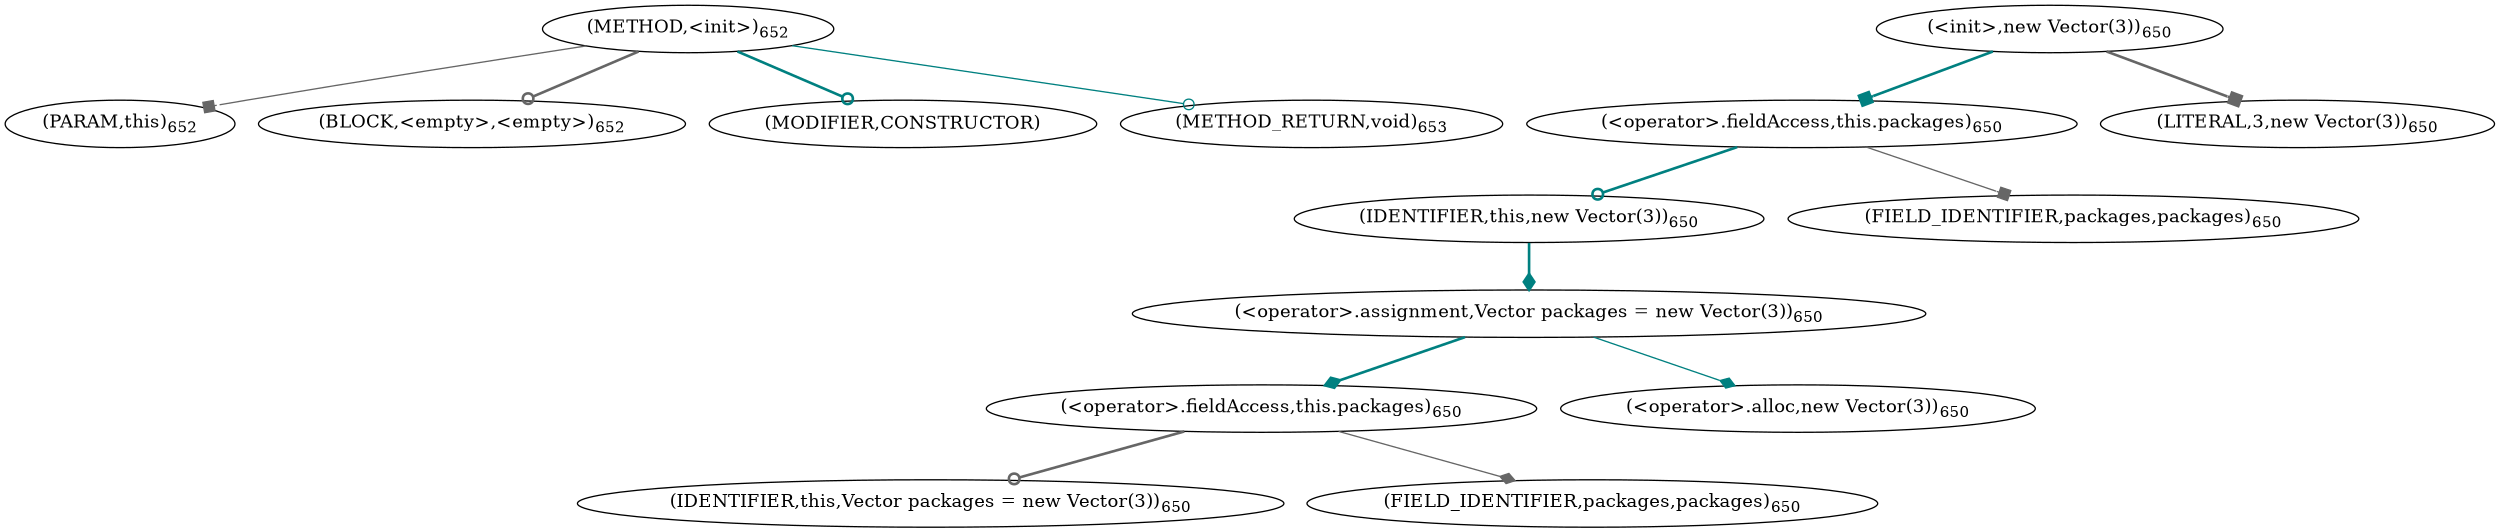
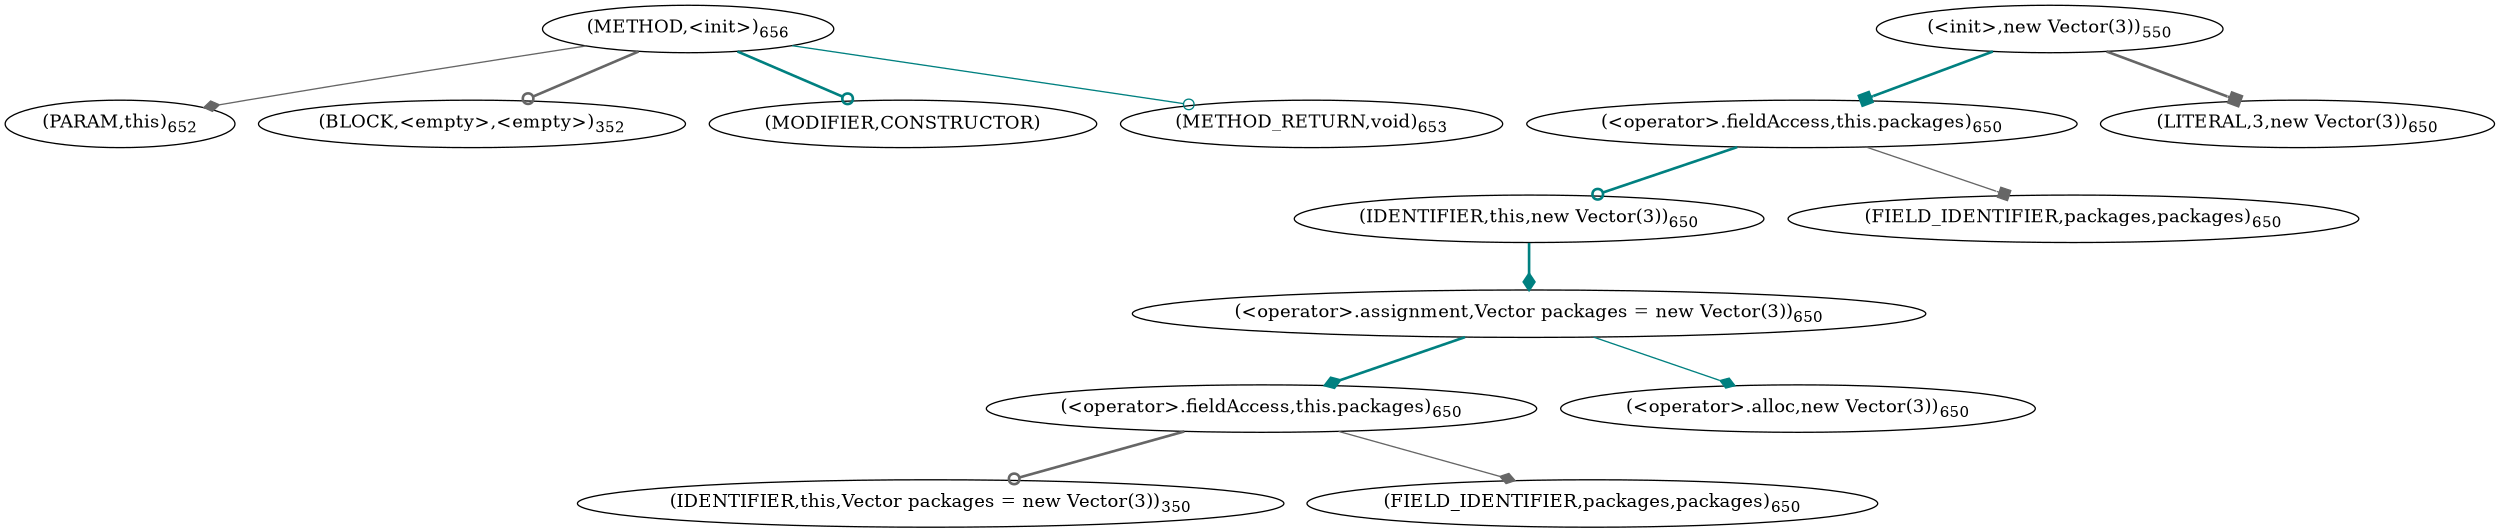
(774, 27) -> (774, 27)
(2157, 27) -> (2157, 27)
(403, 75) -> (403, 75)
(610, 122) -> (610, 122)
(1176, 502) -> (1176, 502)
